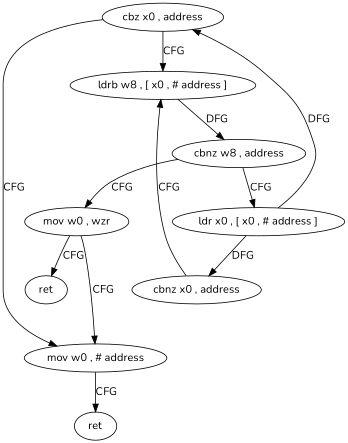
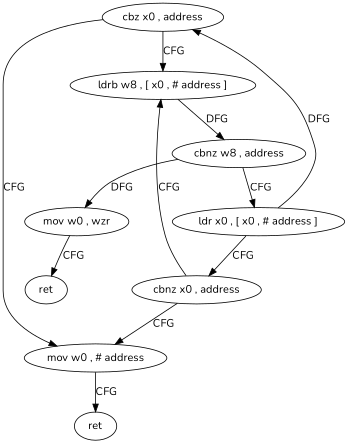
(122, 188) -> (122, 188)
(243, 256) -> (243, 256)
(90, 286) -> (150, 322)
